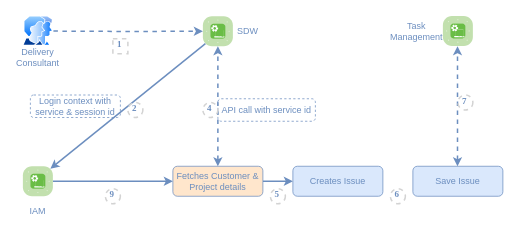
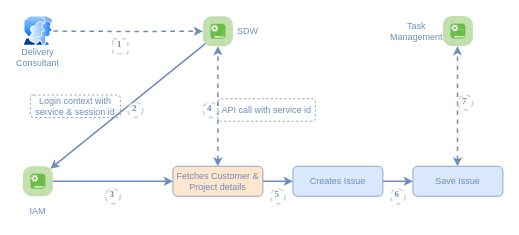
none -> (394, 181)
(112, 195) -> (112, 195)
